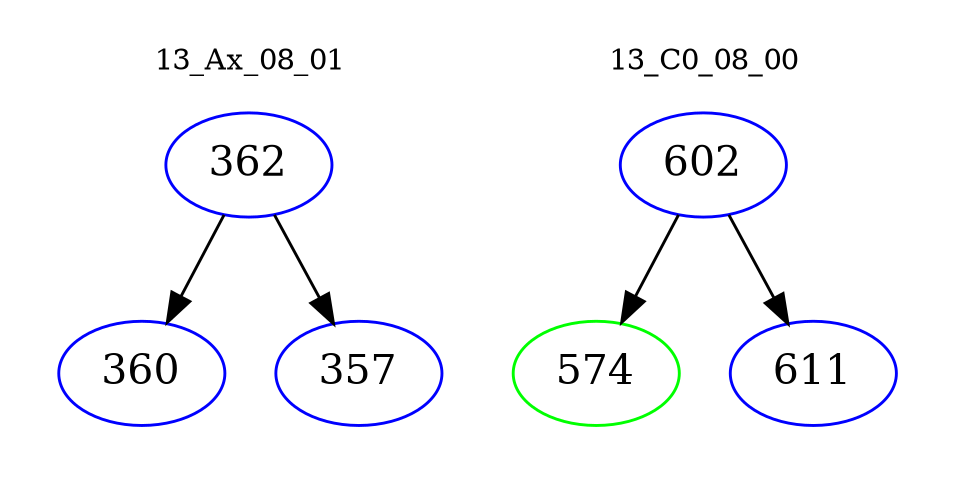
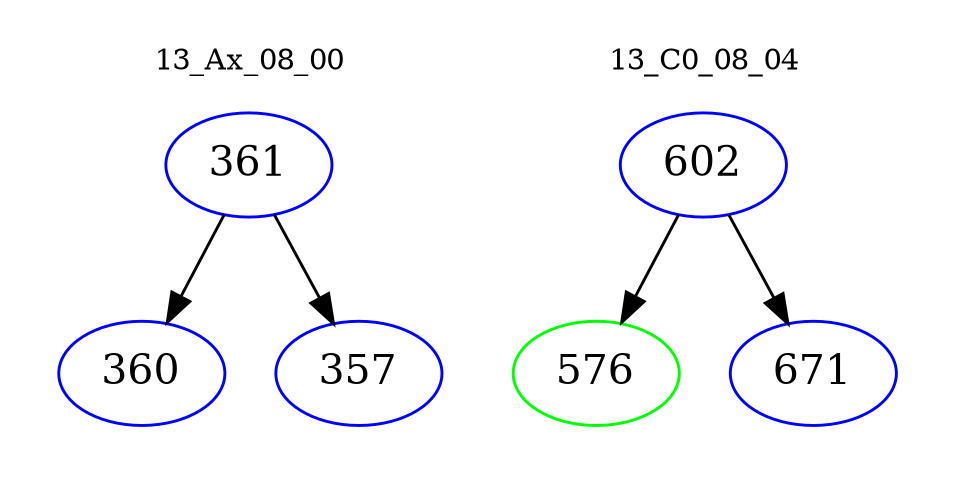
(250, 62) -> (250, 62)
(705, 62) -> (705, 62)
(249, 165) -> (249, 165)
(596, 373) -> (596, 373)
(813, 373) -> (813, 373)
